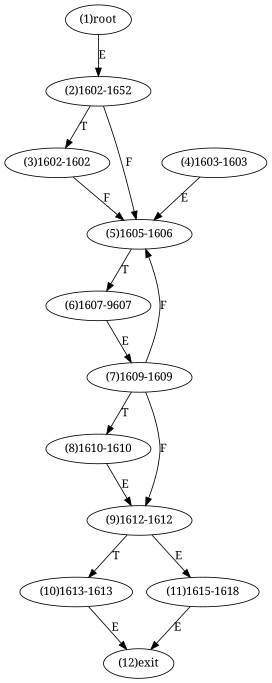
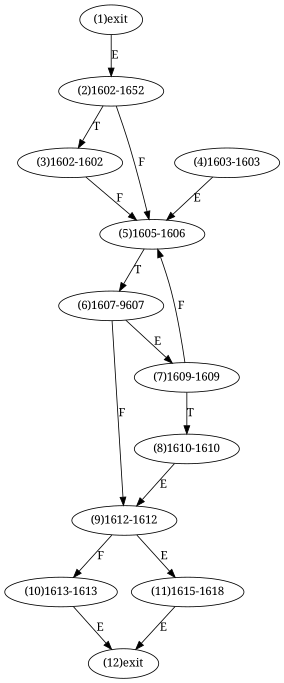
(98, 20) -> (111, 20)
(160, 445) -> (118, 409)
(116, 556) -> (101, 556)
